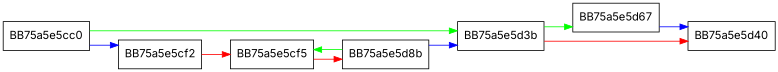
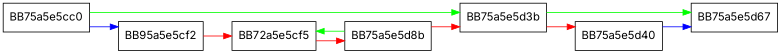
(670, 27) -> (673, 27)
(439, 45) -> (441, 27)
(160, 54) -> (161, 36)
(272, 54) -> (274, 36)
